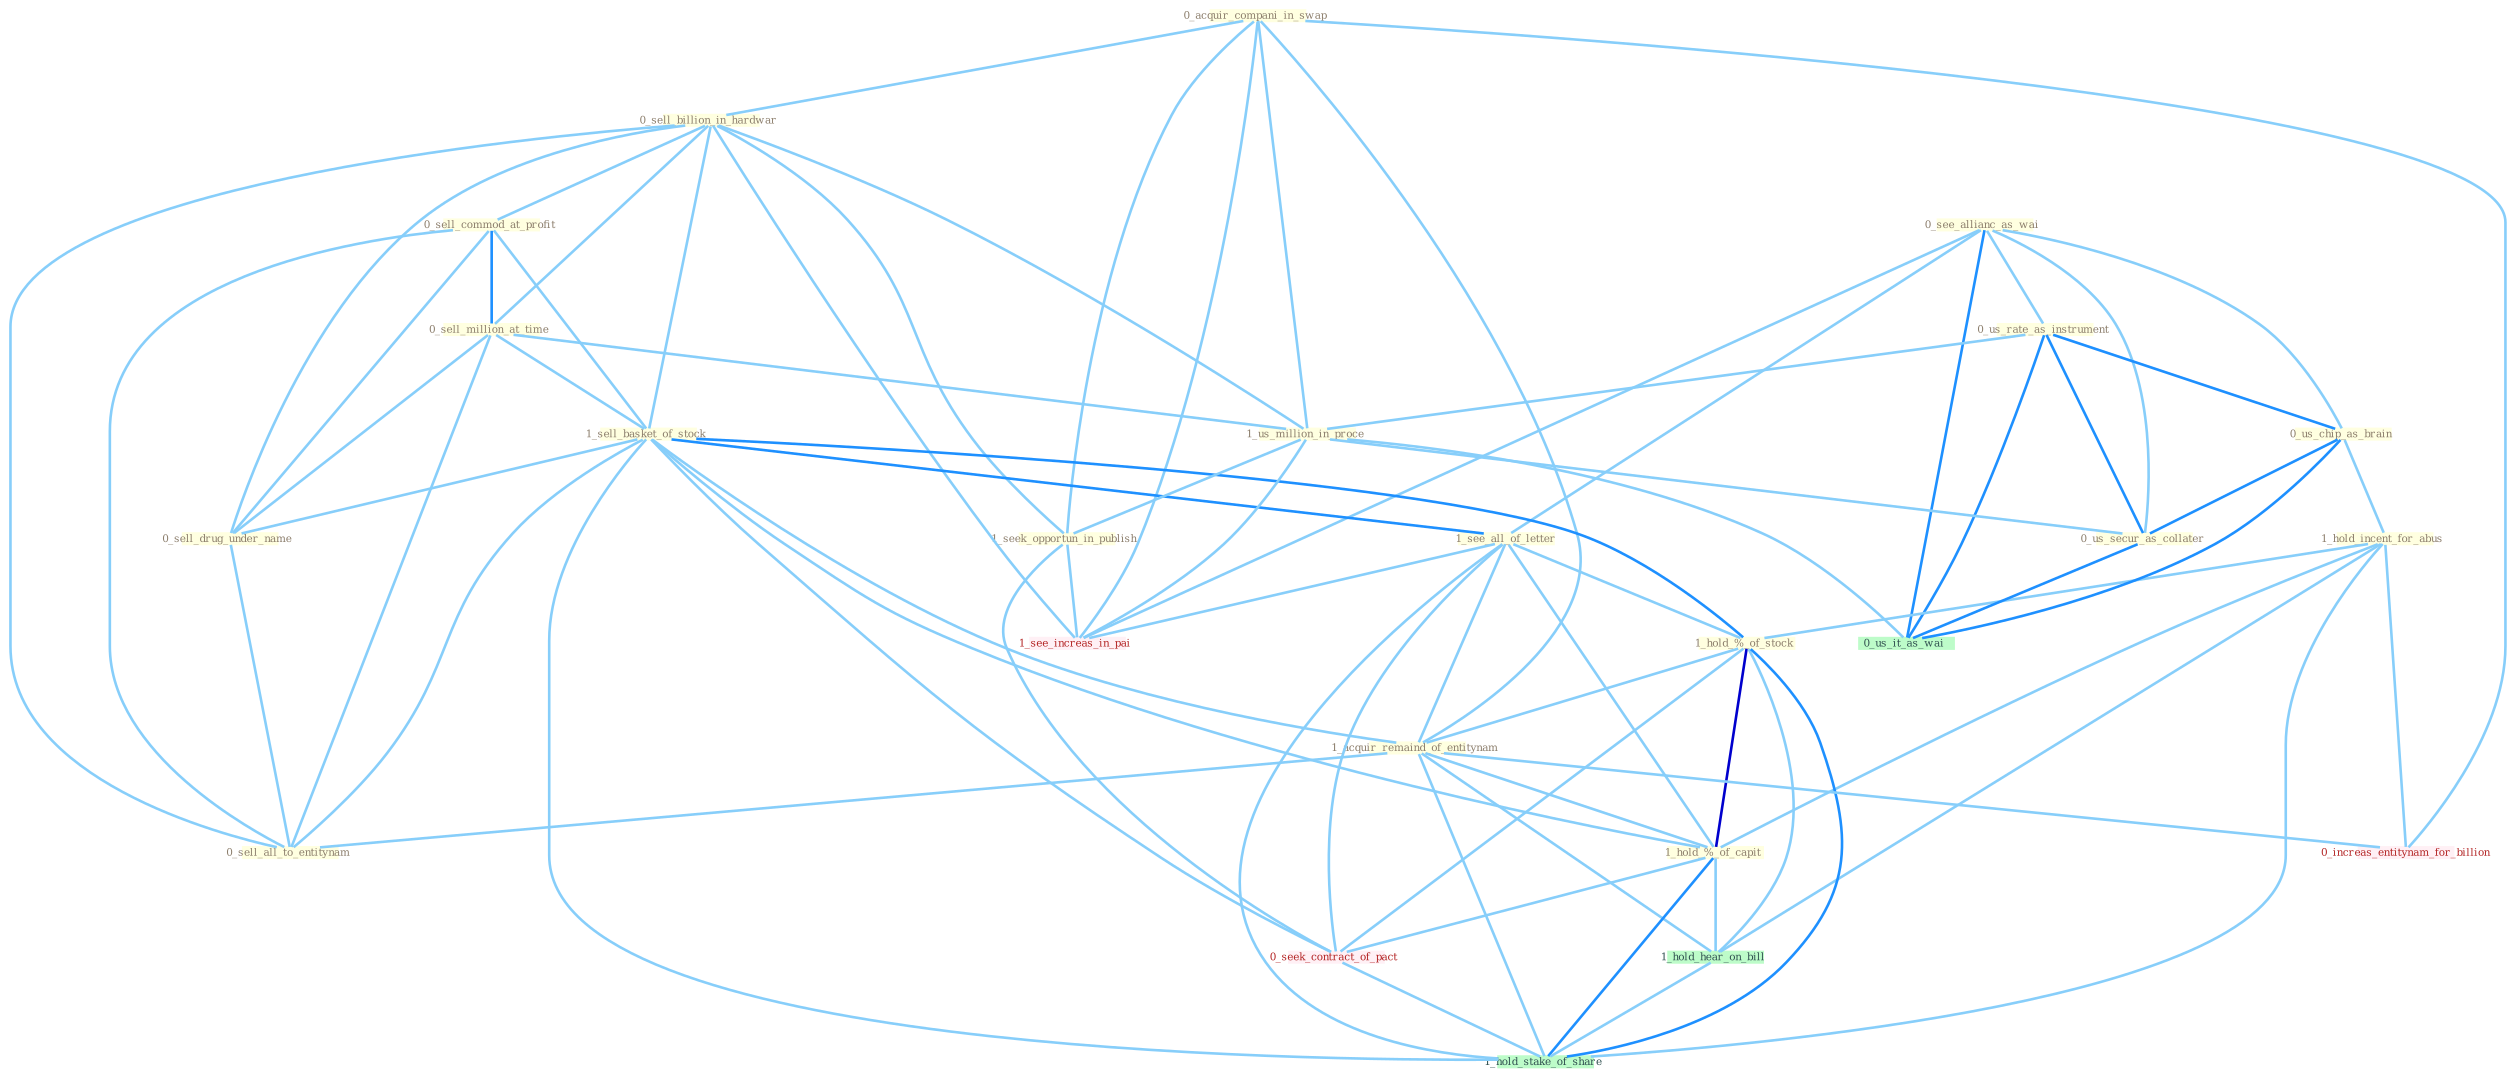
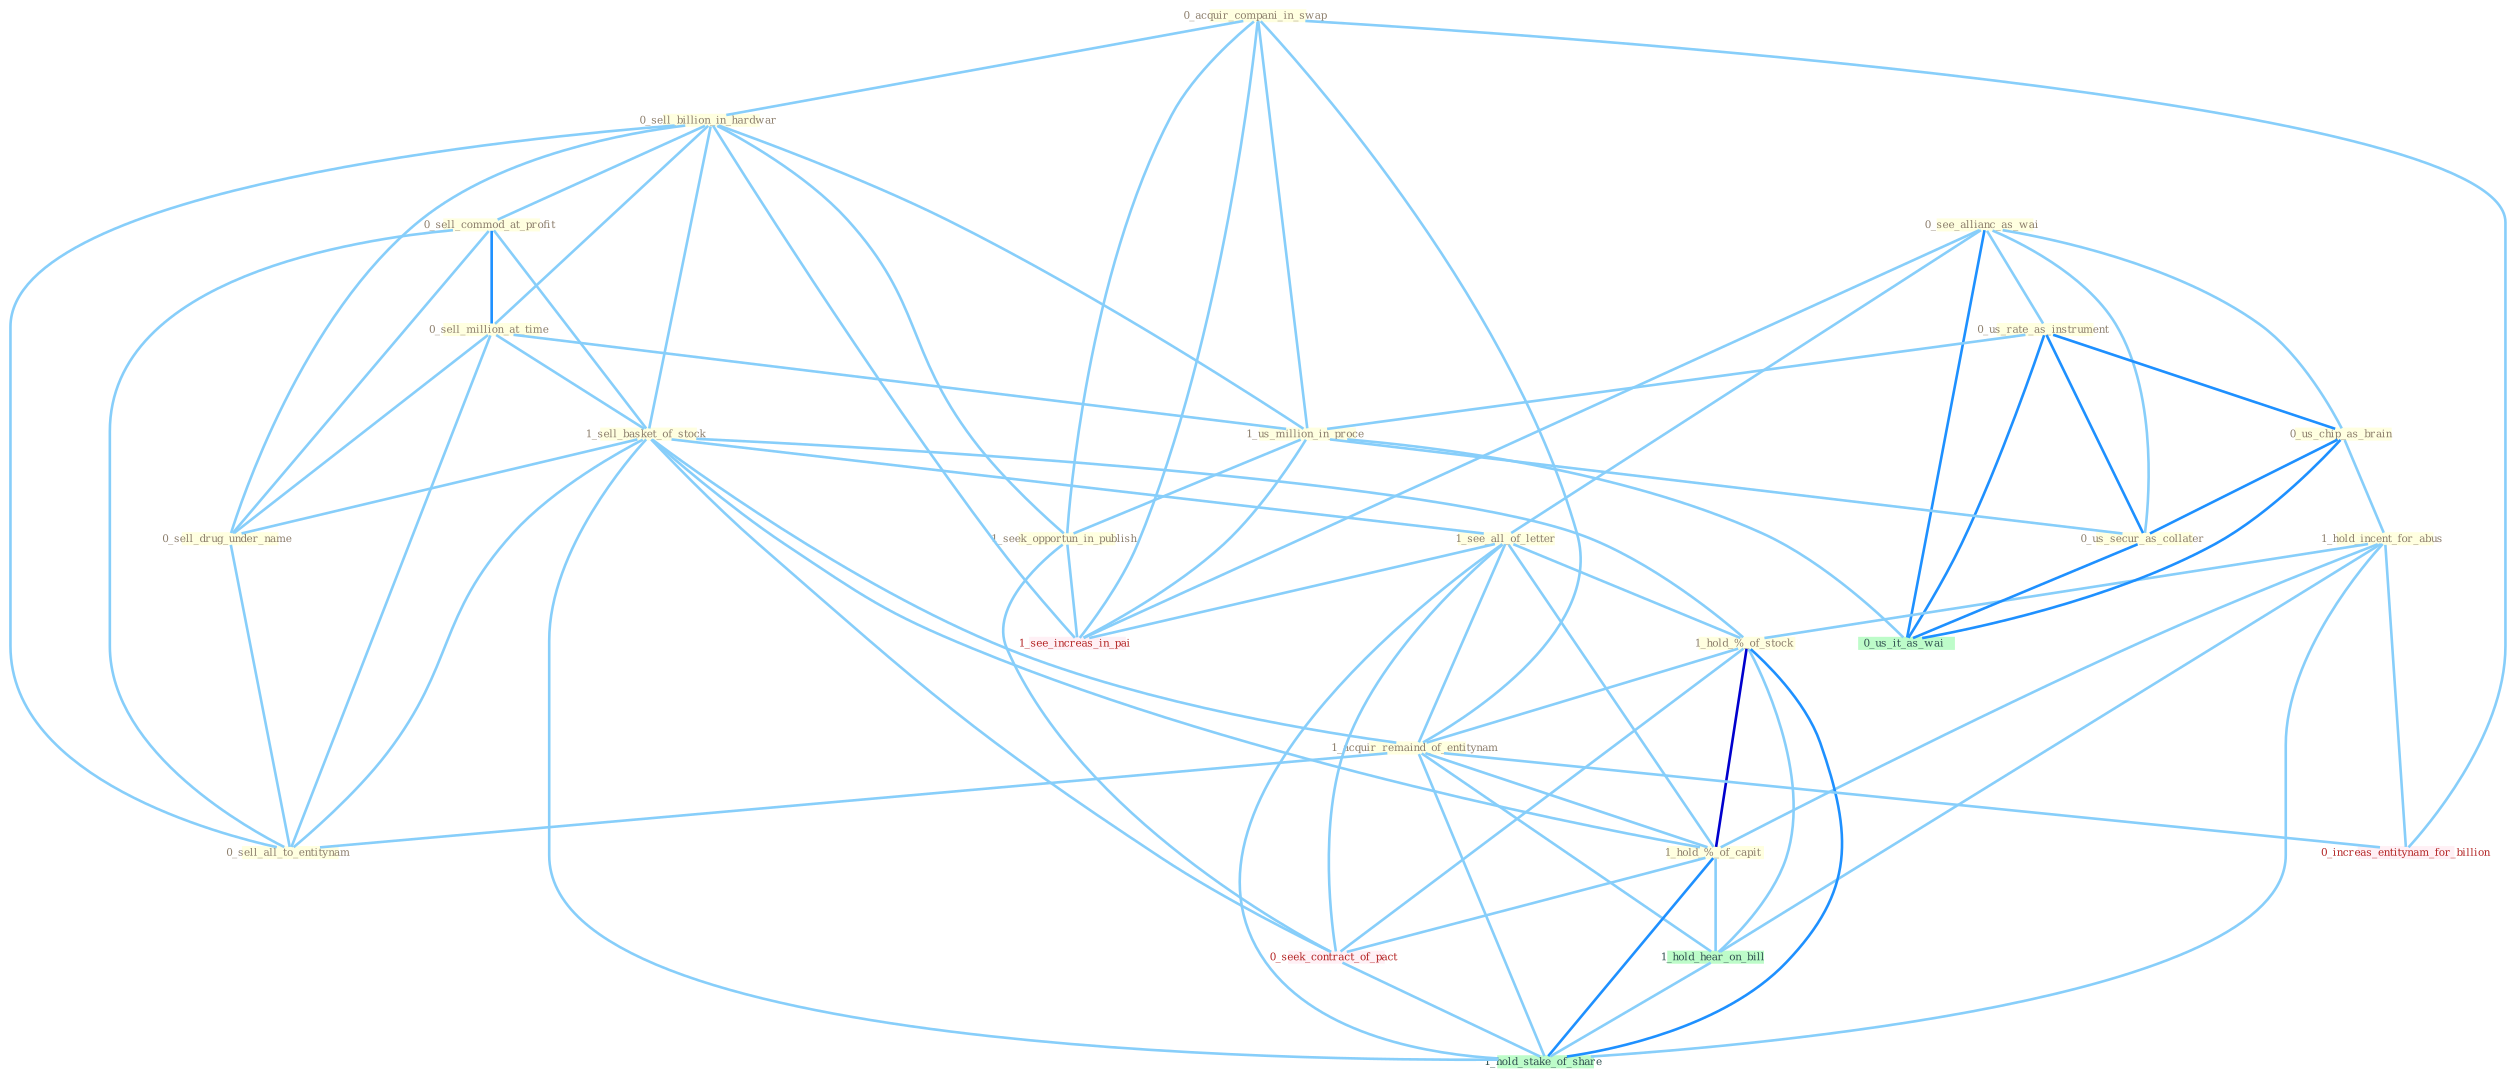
(1318, 486) -> (1318, 486)
(1098, 489) -> (1098, 489)
